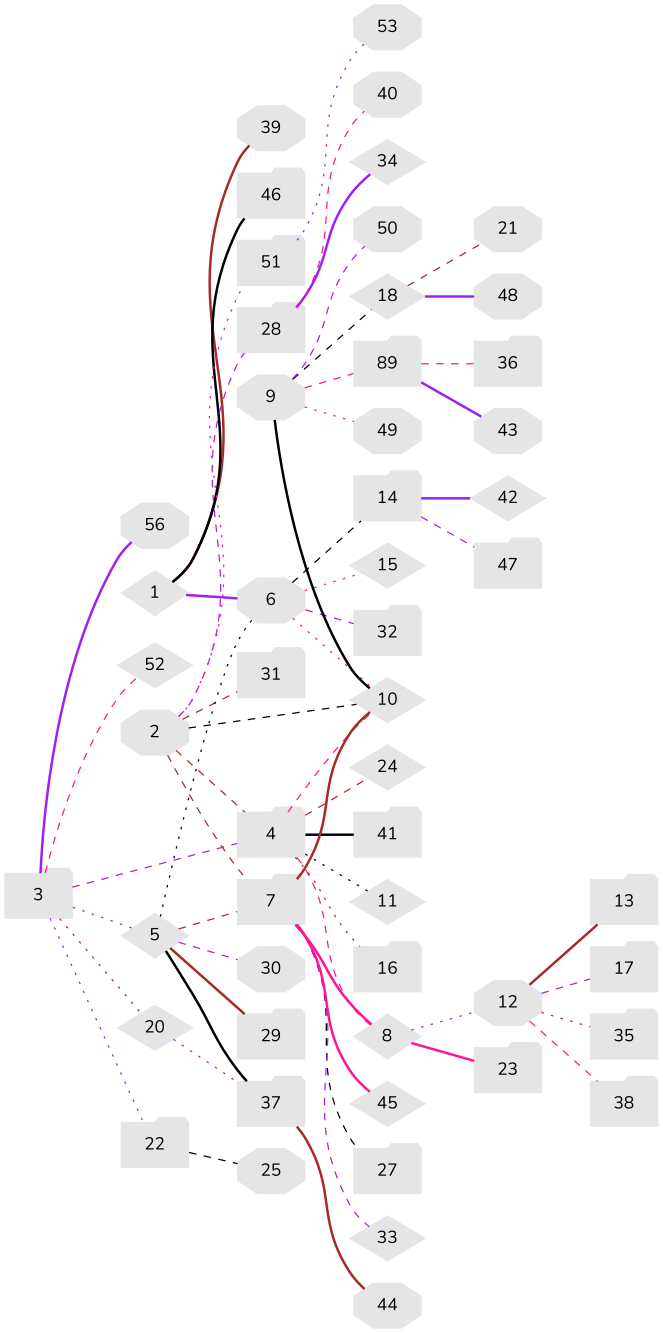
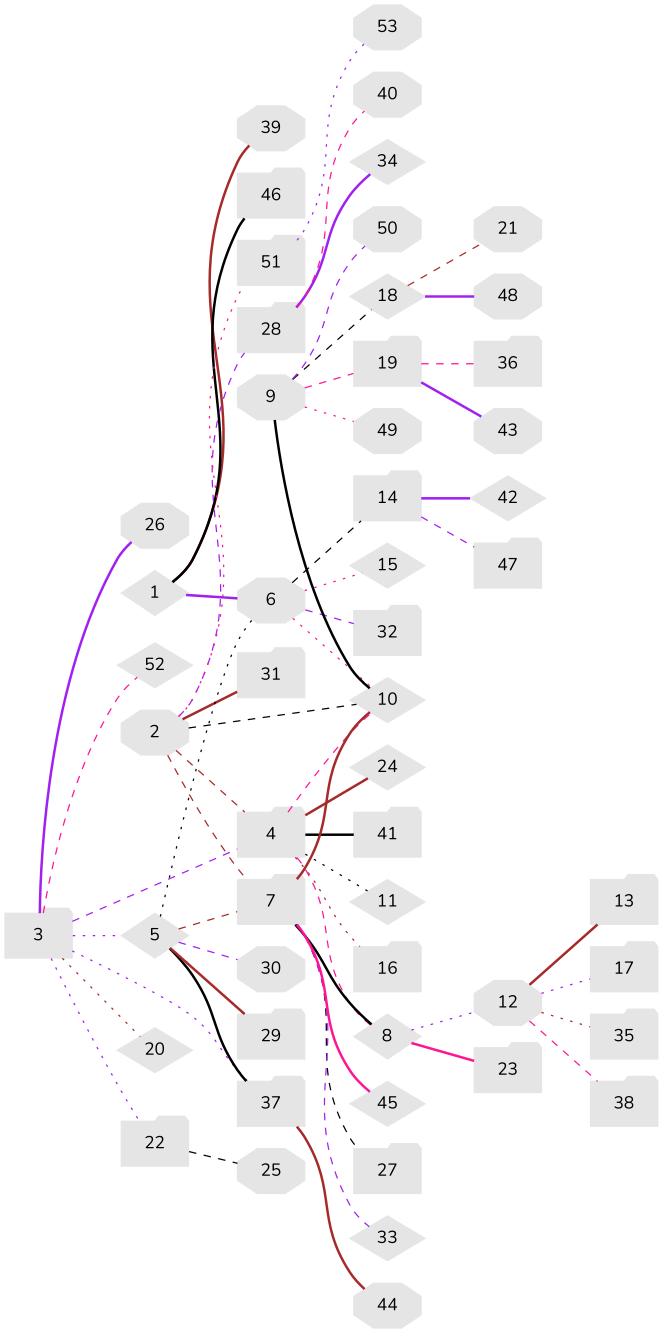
(387, 364) -> (387, 364)
(155, 526) -> (155, 526)
(206, 708) -> (206, 708)
(337, 797) -> (337, 797)
(331, 977) -> (331, 977)
(566, 986) -> (566, 986)
(205, 1061) -> (171, 1002)
